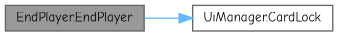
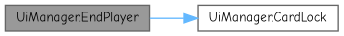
(75, 18) -> (77, 18)
